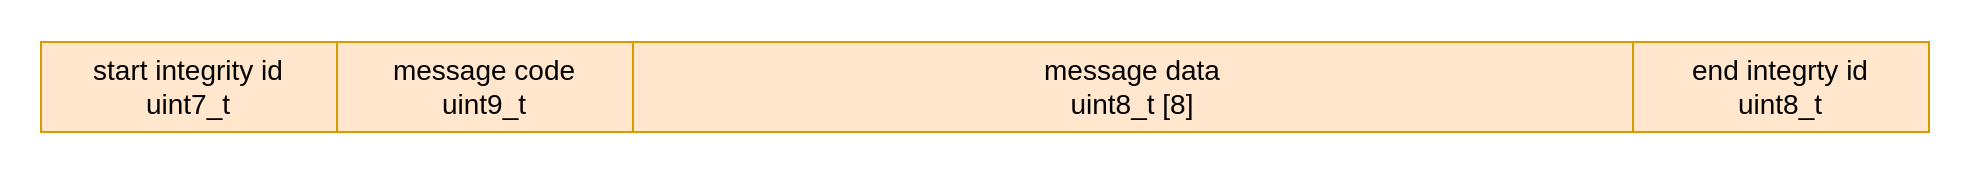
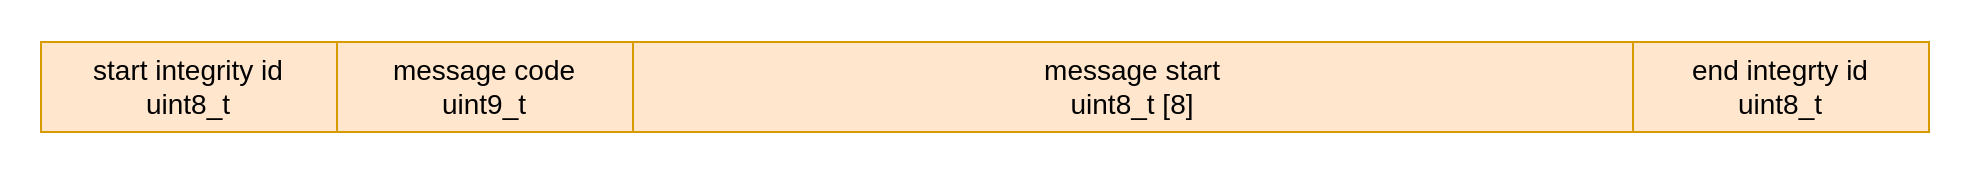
(189, 87) -> (189, 87)
(1133, 87) -> (1133, 87)
